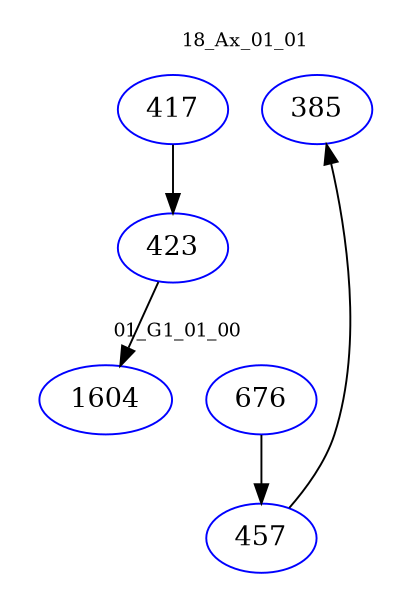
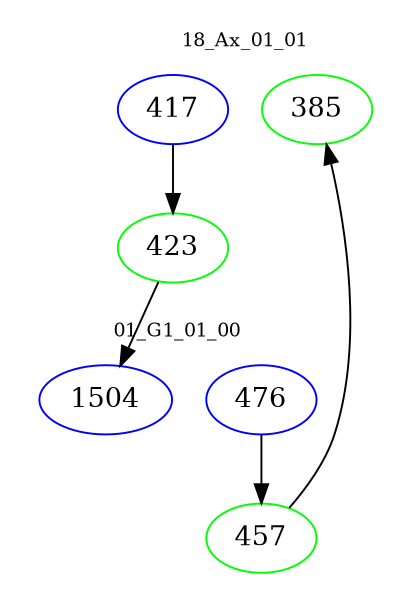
(317, 110) -> (317, 110)
(173, 248) -> (173, 248)
(106, 400) -> (106, 400)
(261, 400) -> (261, 400)
(261, 538) -> (261, 538)
